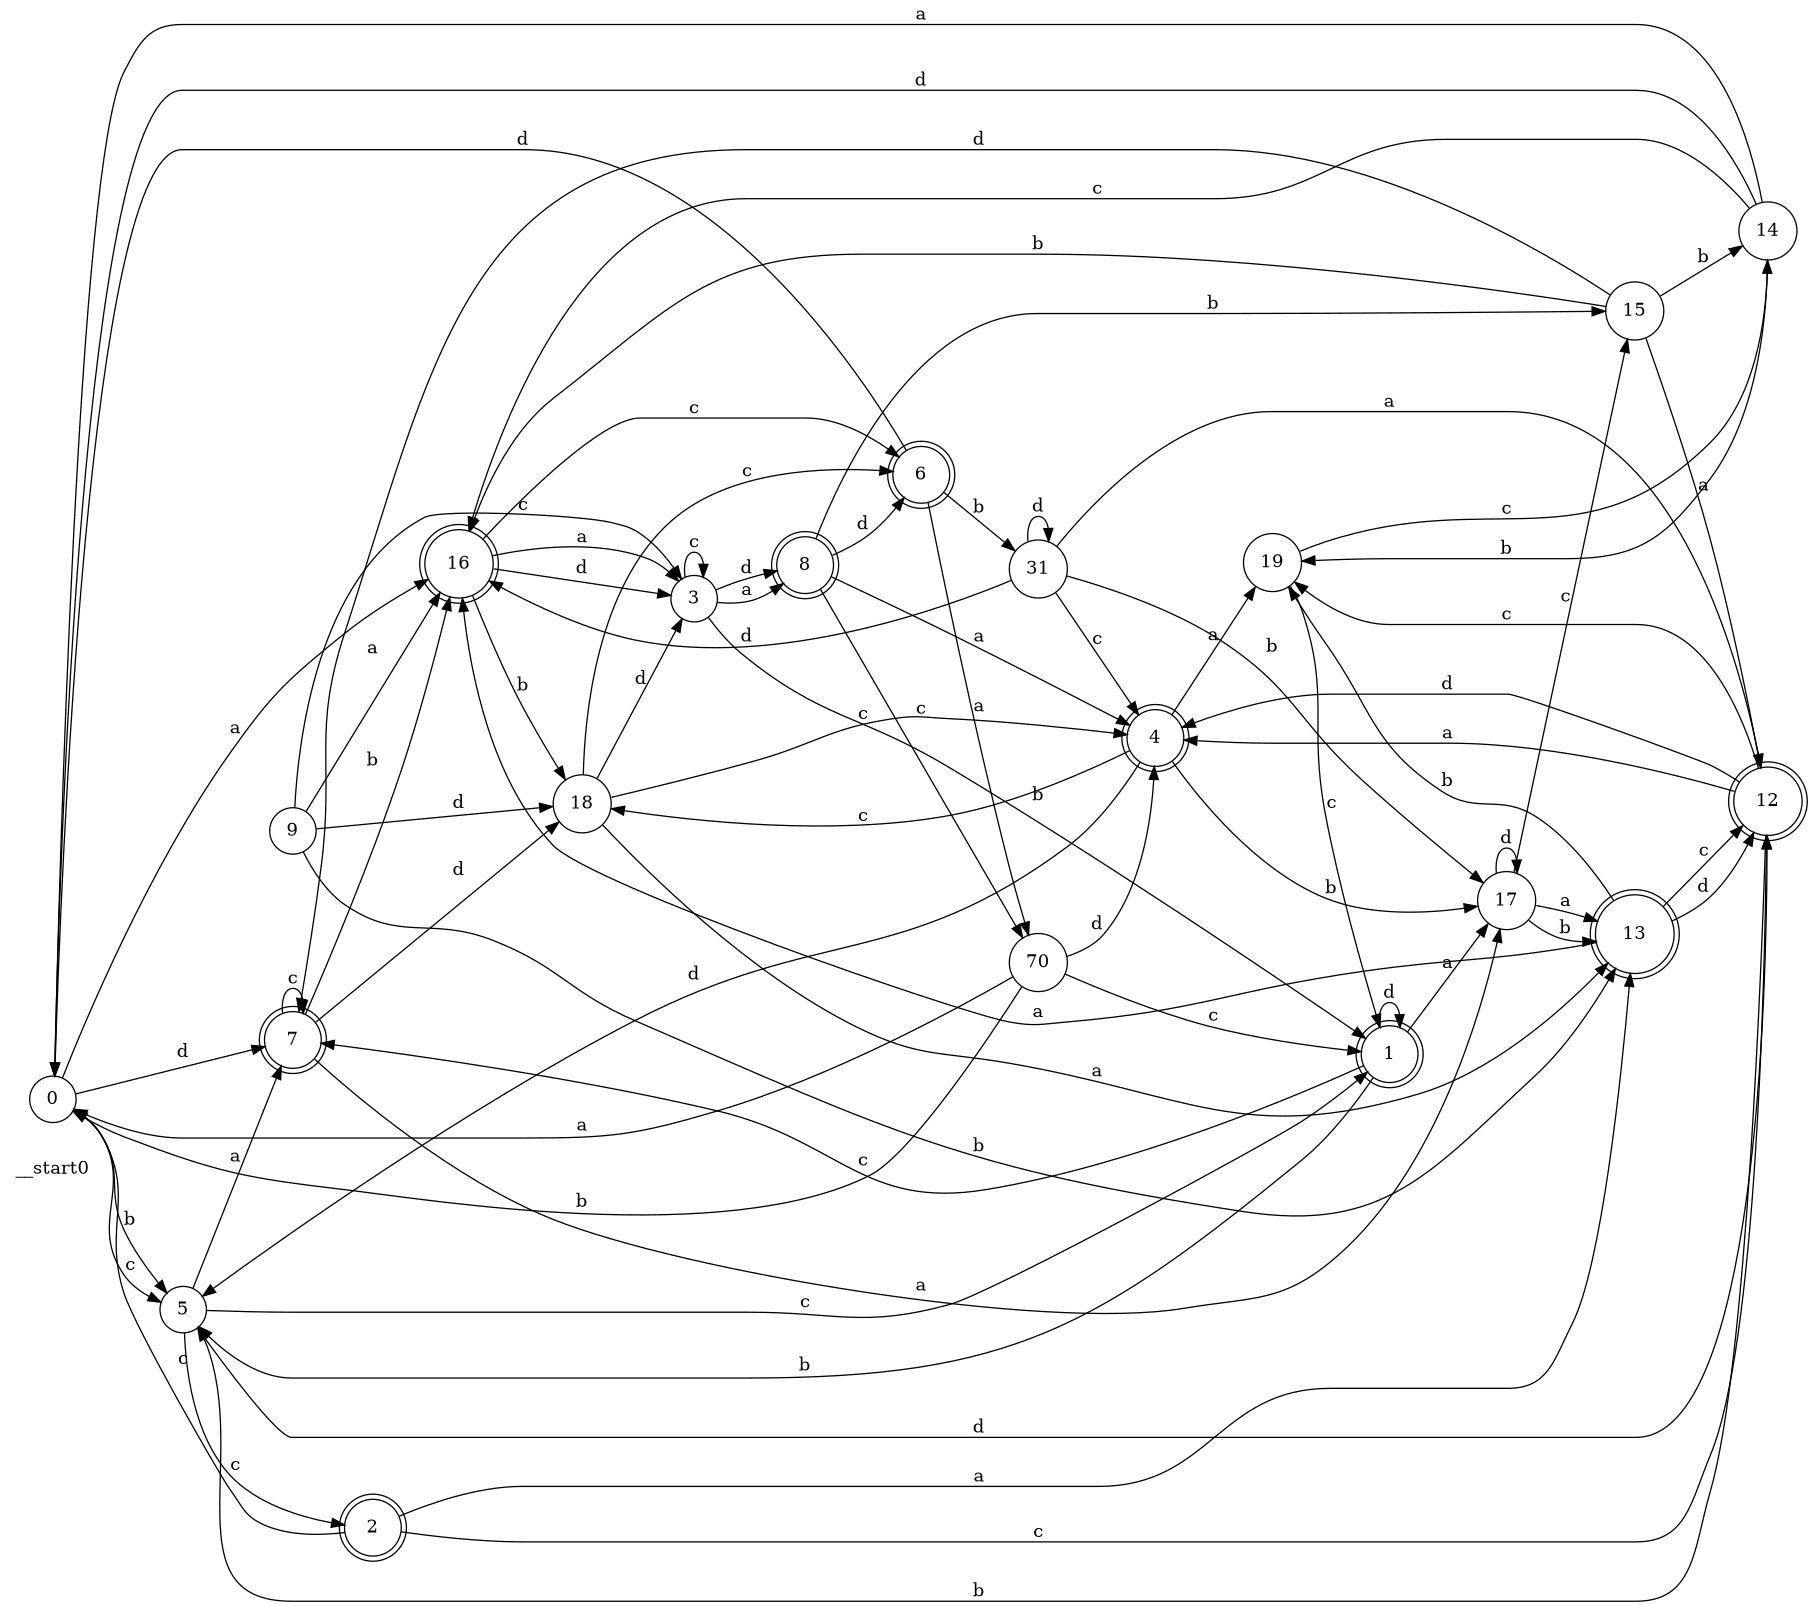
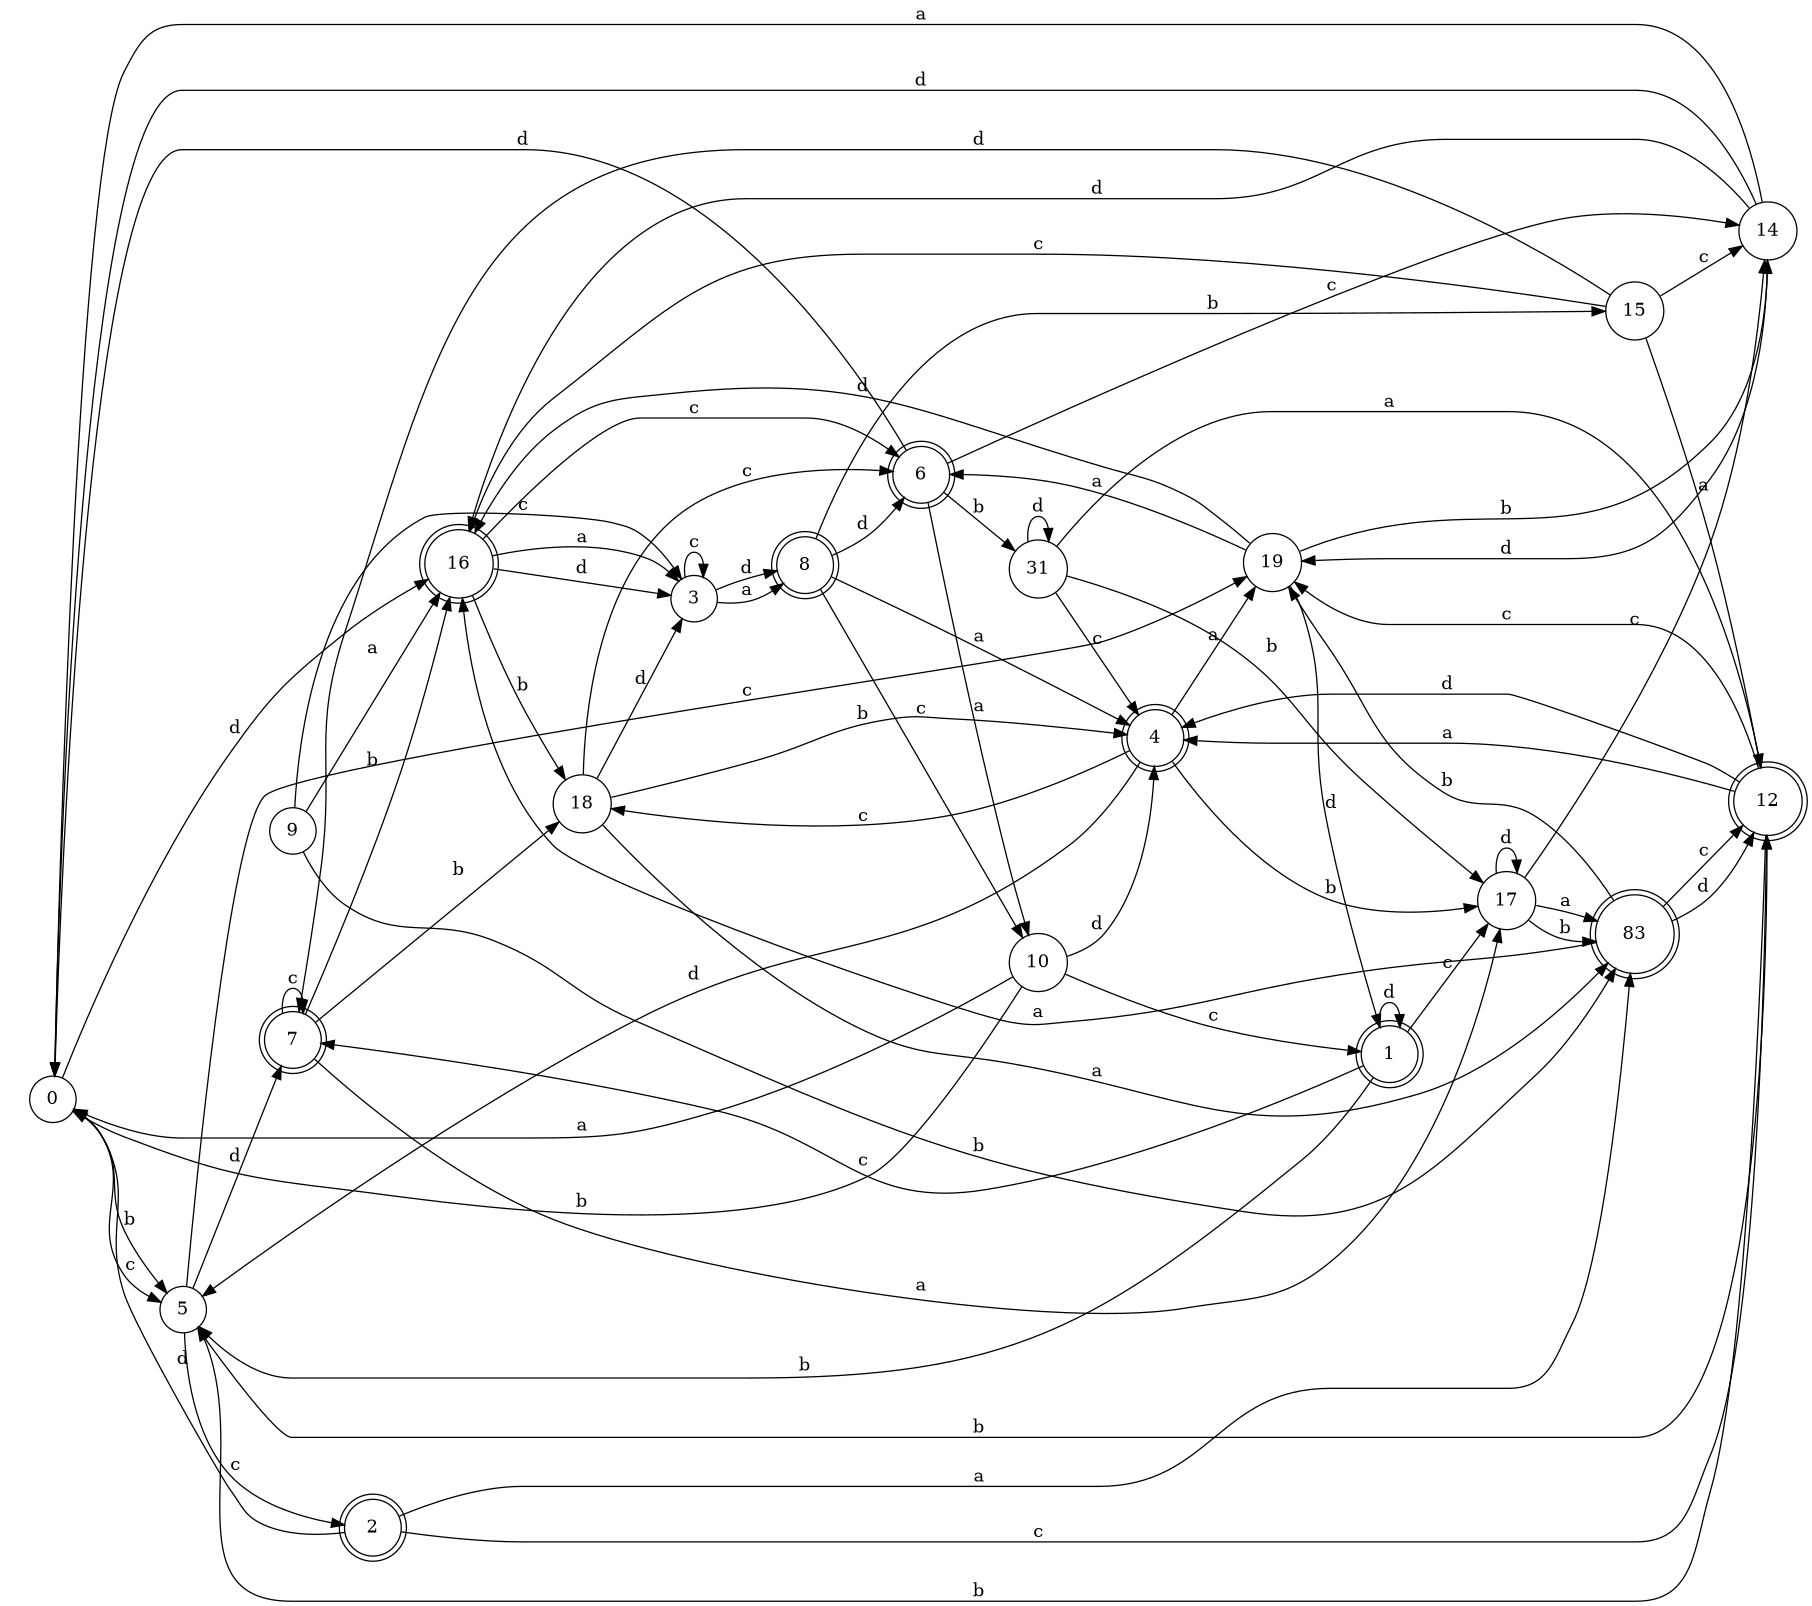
(1097, 189) -> (1097, 189)
(1038, 245) -> (1038, 245)
(1704, 257) -> (1704, 257)
none -> (1327, 299)
none -> (1116, 498)
(1507, 509) -> (1507, 509)
(1507, 549) -> (1507, 549)
(1569, 612) -> (1690, 593)
(755, 646) -> (854, 395)
(863, 714) -> (863, 714)
(235, 728) -> (235, 728)
(1332, 803) -> (1332, 803)
(428, 818) -> none
(1033, 819) -> none
(459, 870) -> (459, 870)
(1635, 934) -> (1635, 934)
(1038, 963) -> (1038, 963)
(1448, 963) -> (1448, 963)
(164, 1072) -> none
(235, 1157) -> (235, 1157)
(53, 1169) -> none
(812, 1315) -> (508, 741)
(183, 1359) -> (183, 1359)
(979, 1428) -> (979, 1428)
